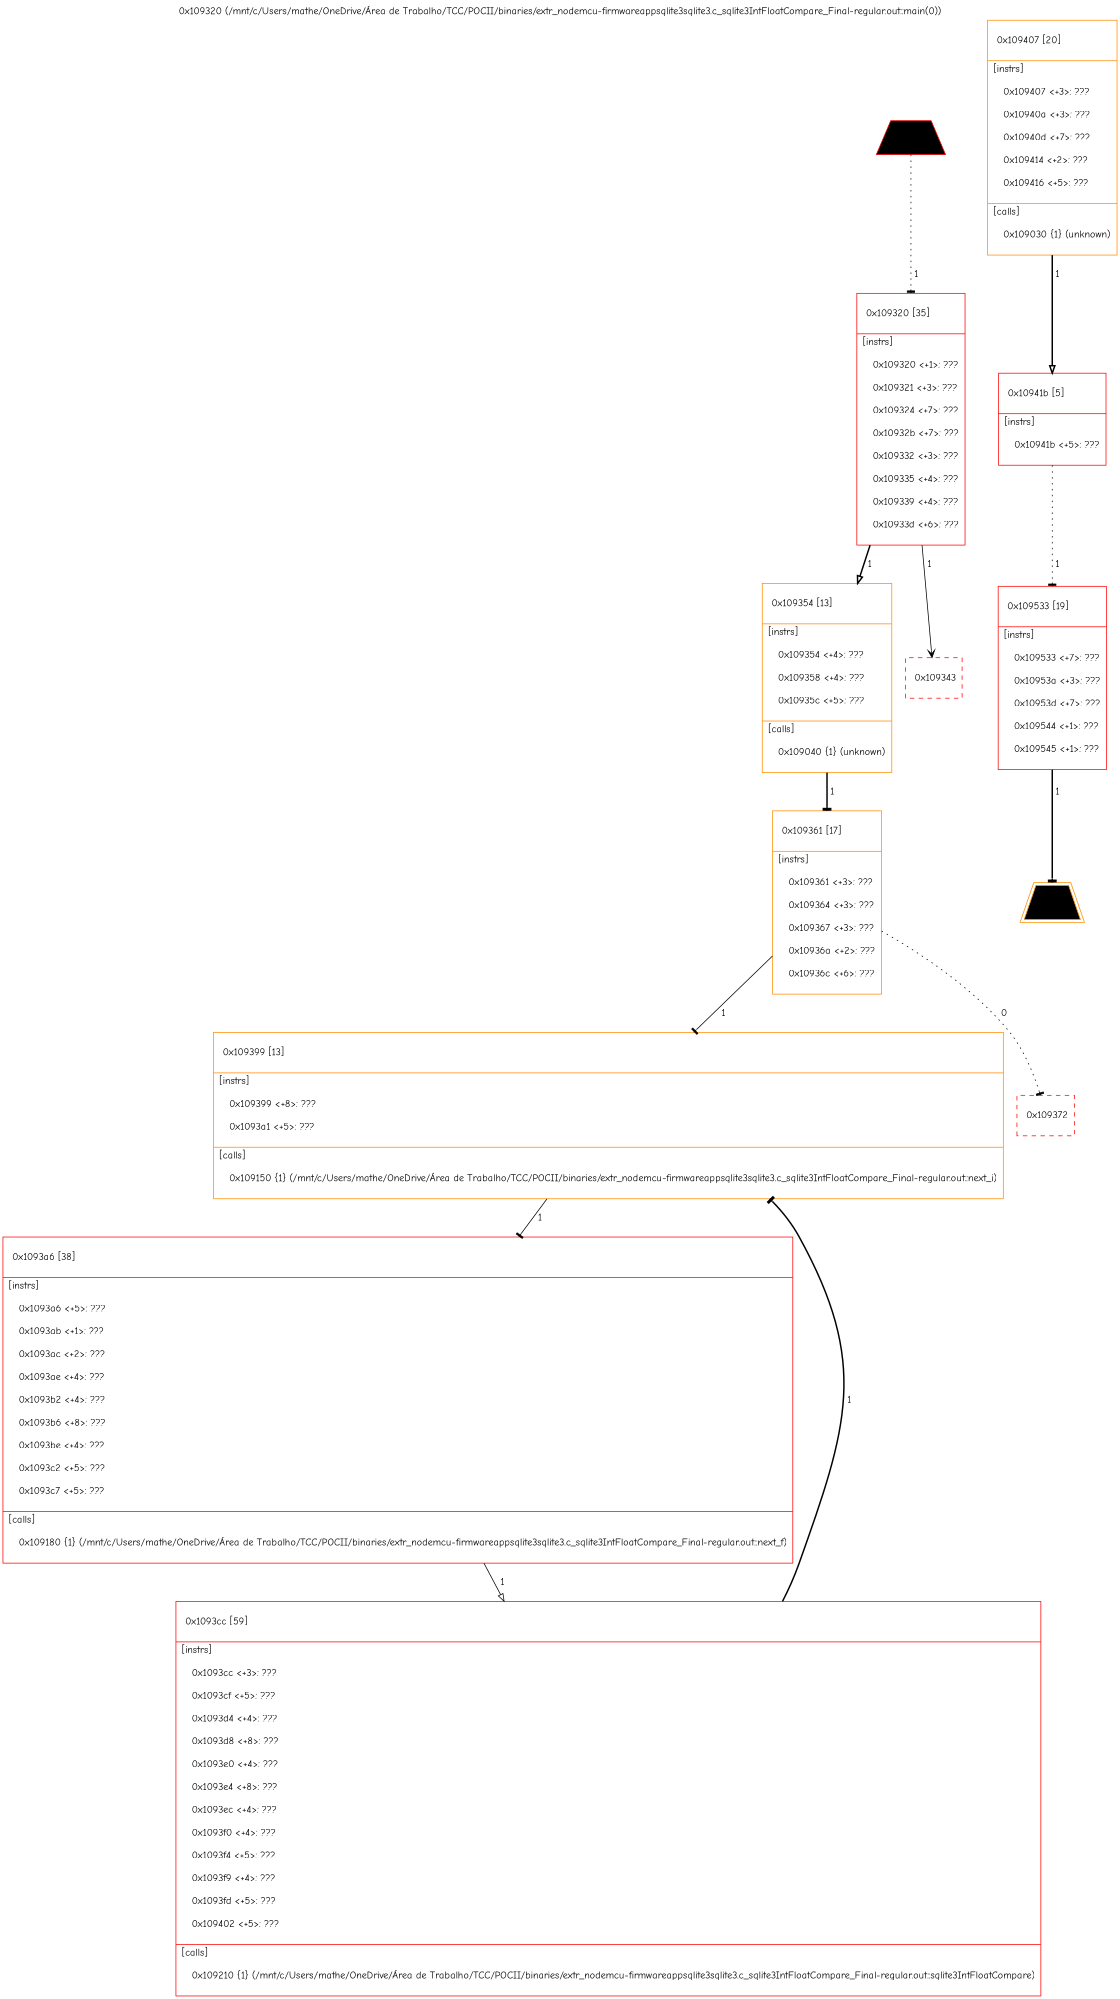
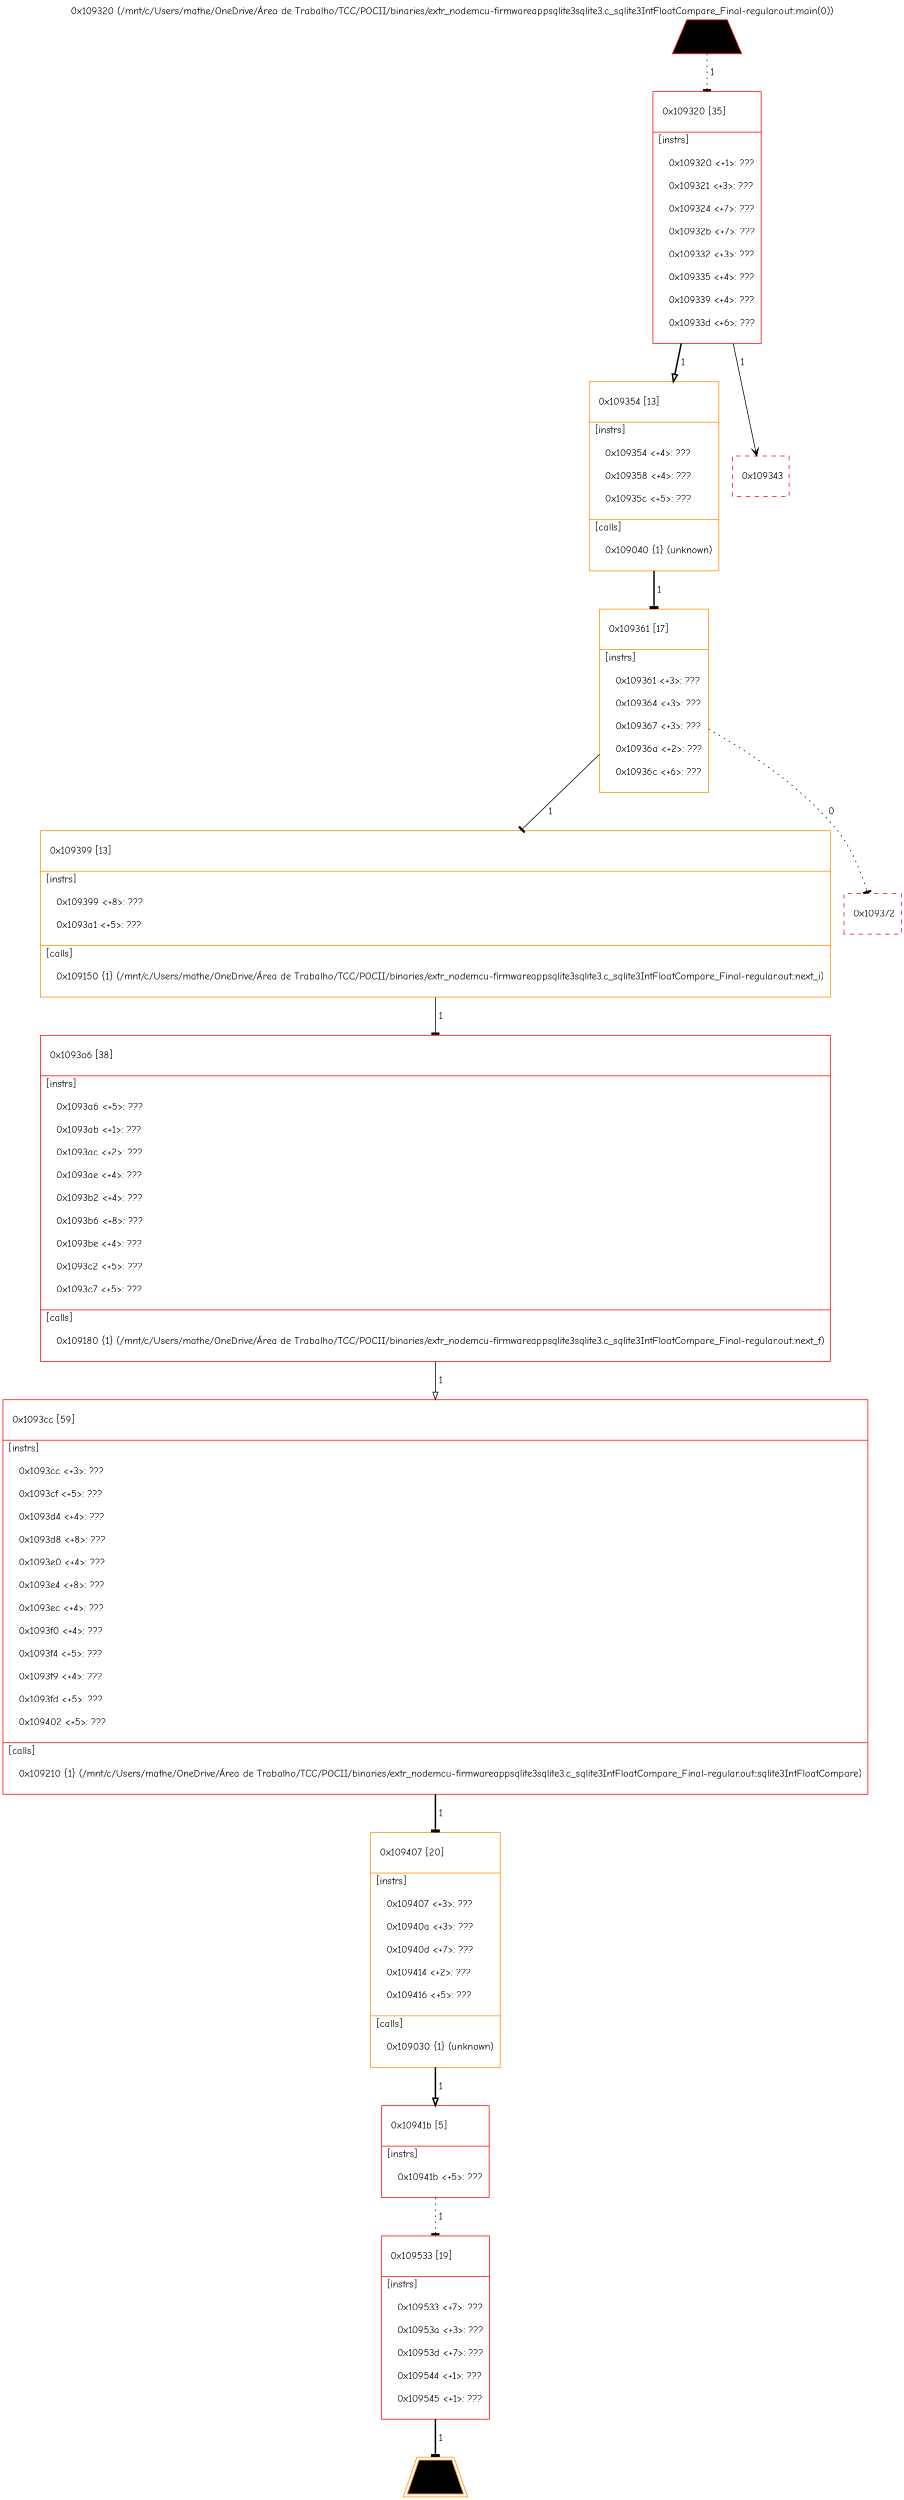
(843, 1398) -> (435, 1811)
